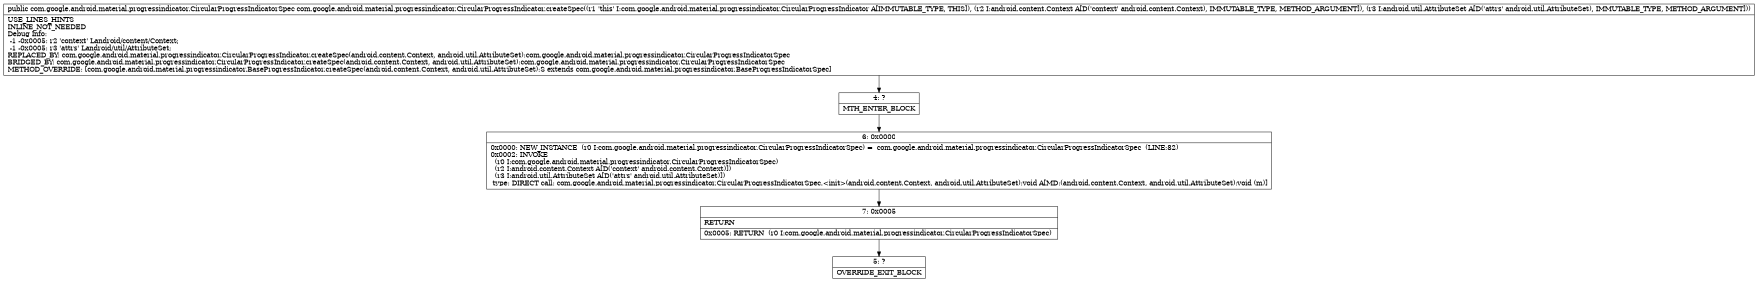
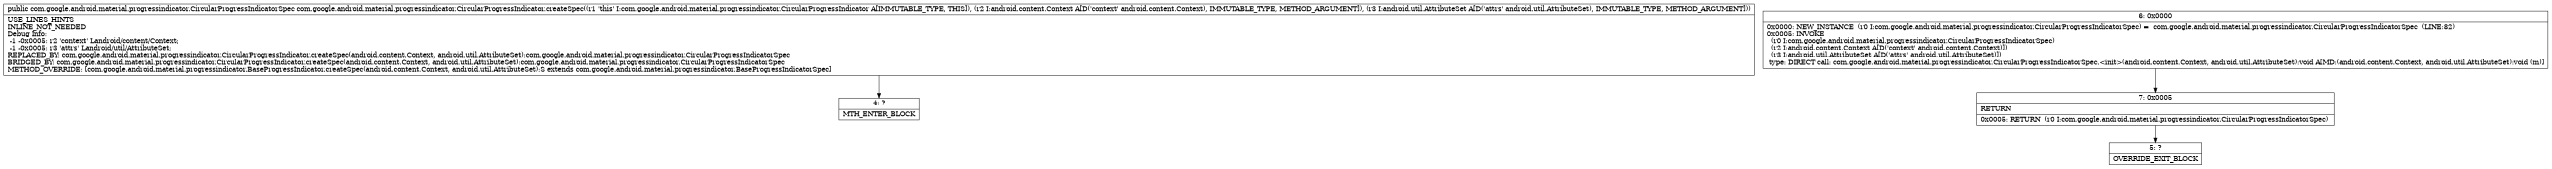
(879, 121) -> none
(521, 155) -> (1798, 34)
